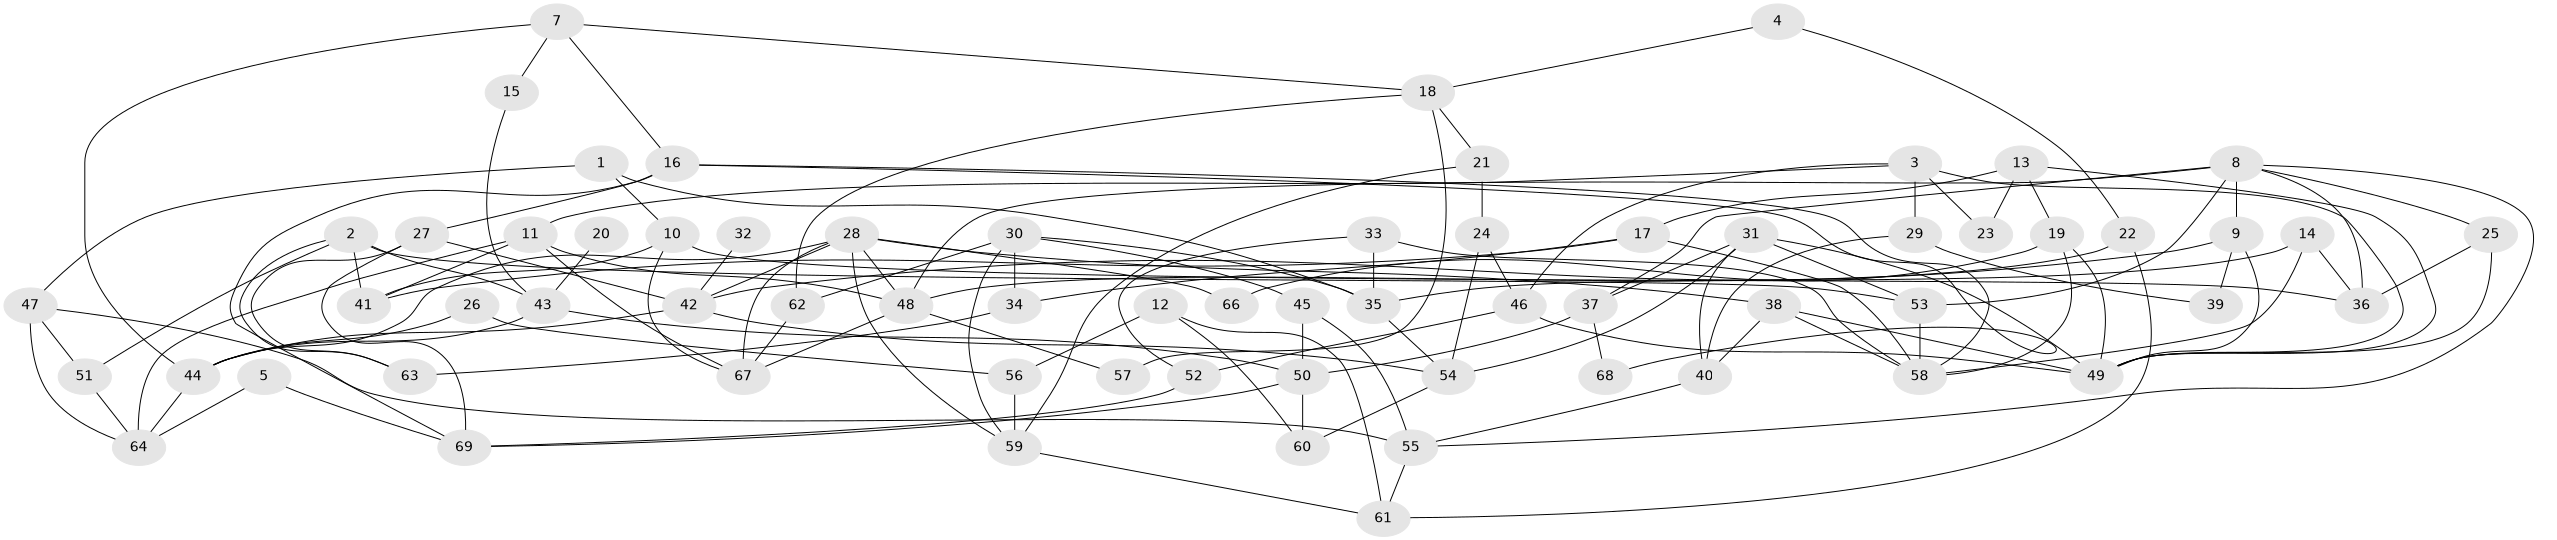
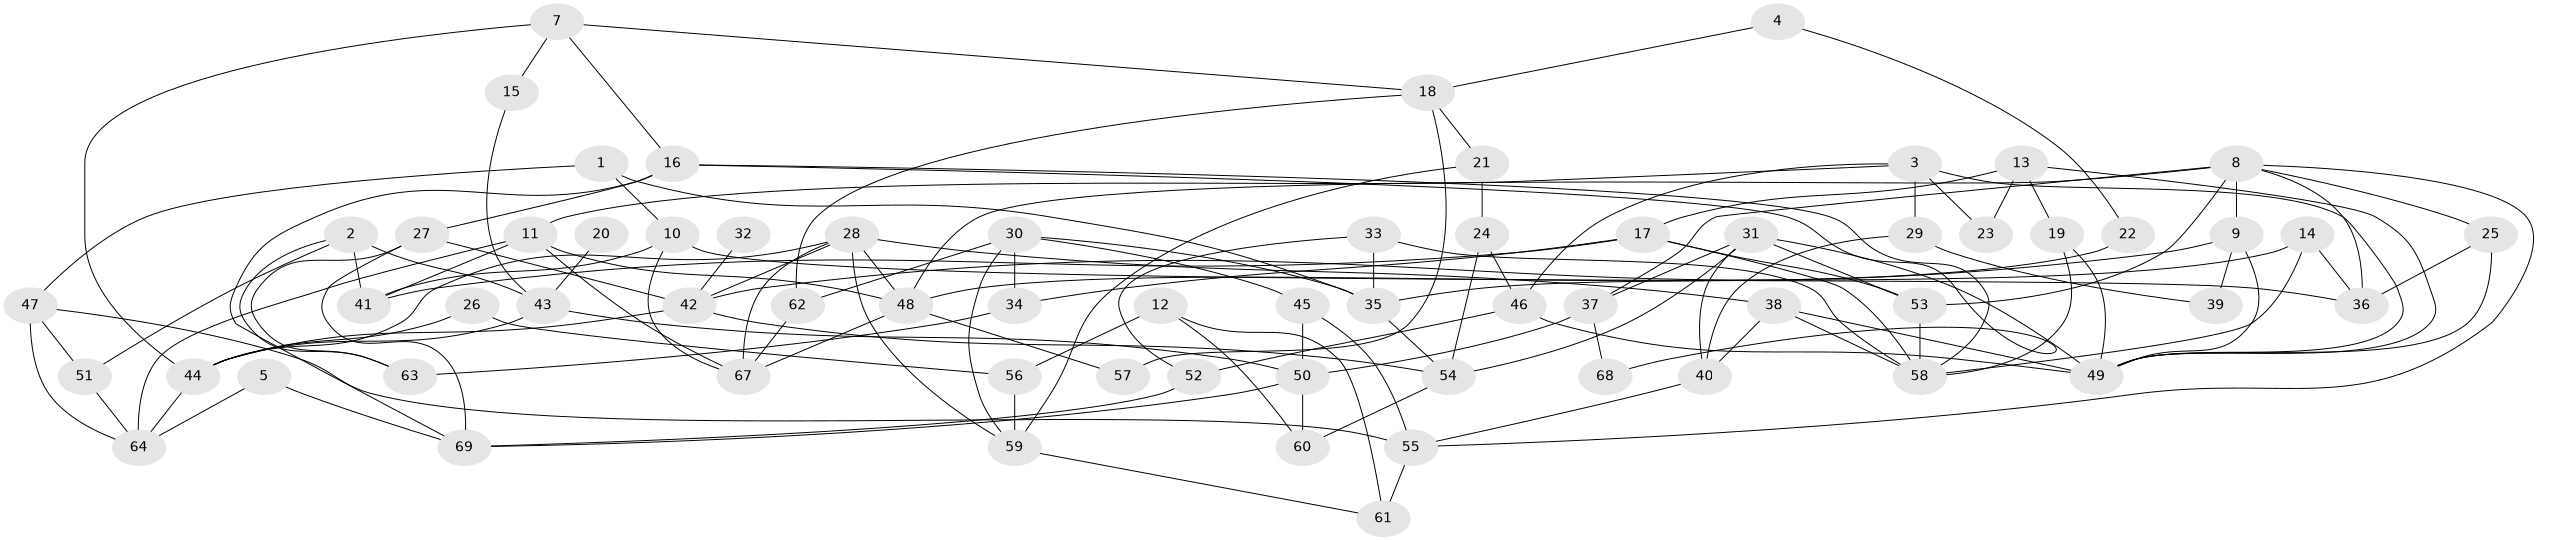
(941, 277) -> (1807, 270)
(1232, 306) -> none
(1855, 488) -> none
